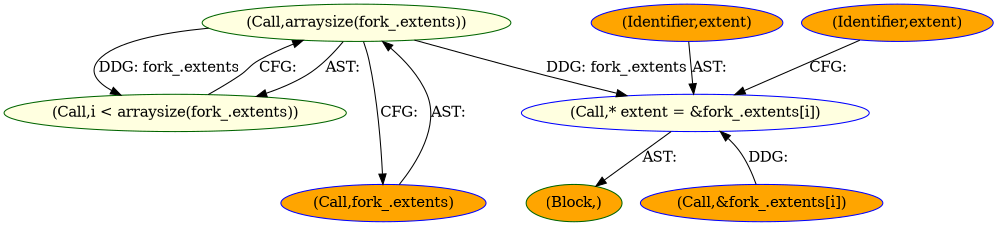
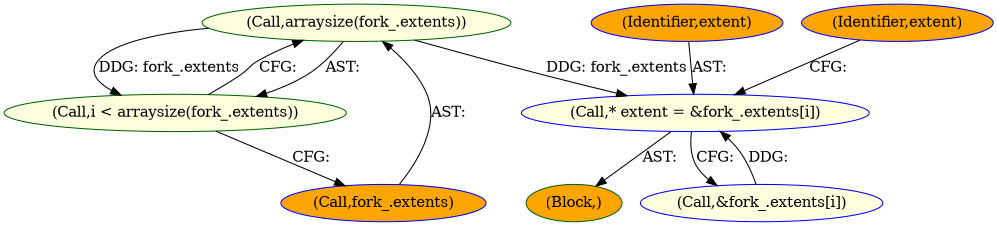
(377, 107) -> (276, 156)
none -> (693, 158)
(762, 203) -> (762, 203)
